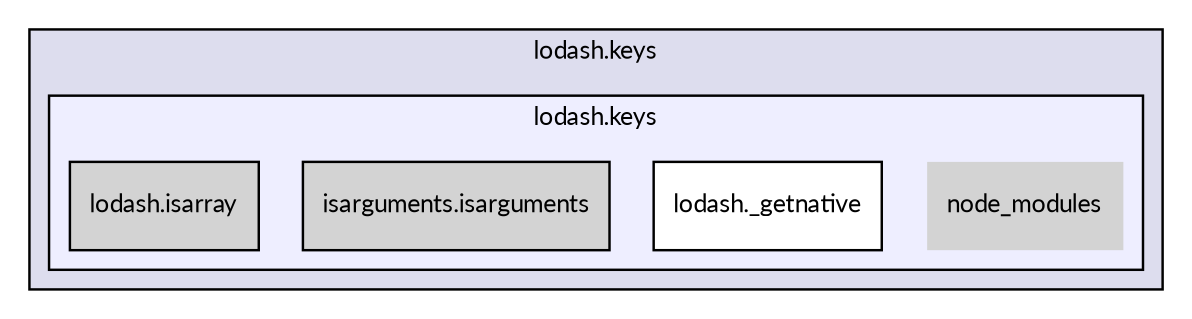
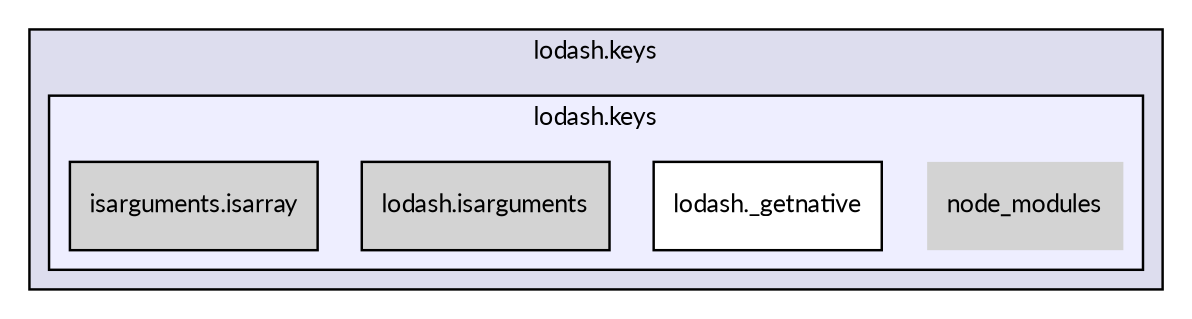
(164, 206) -> (194, 206)
(456, 206) -> (486, 206)
